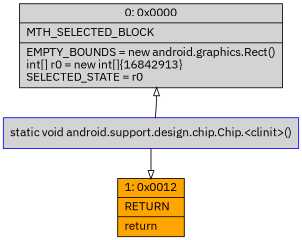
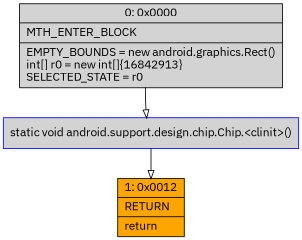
(90, 32) -> (82, 32)
(156, 107) -> (145, 99)
